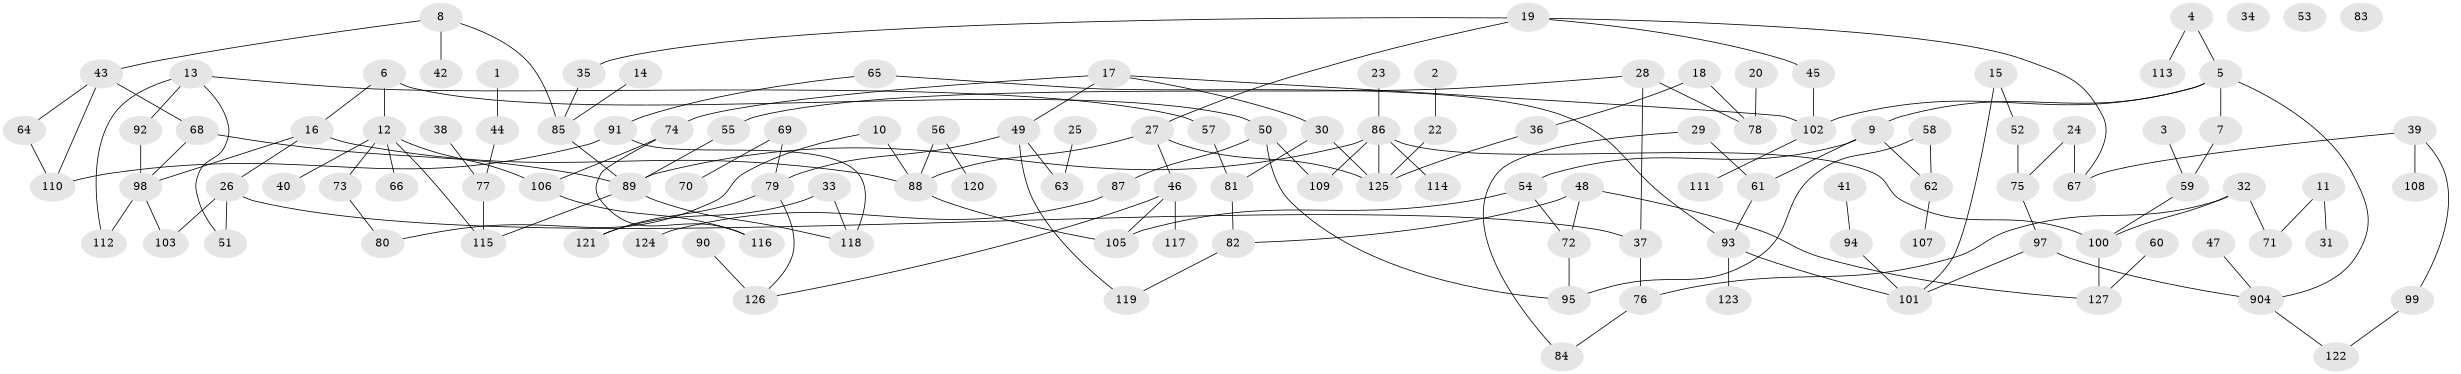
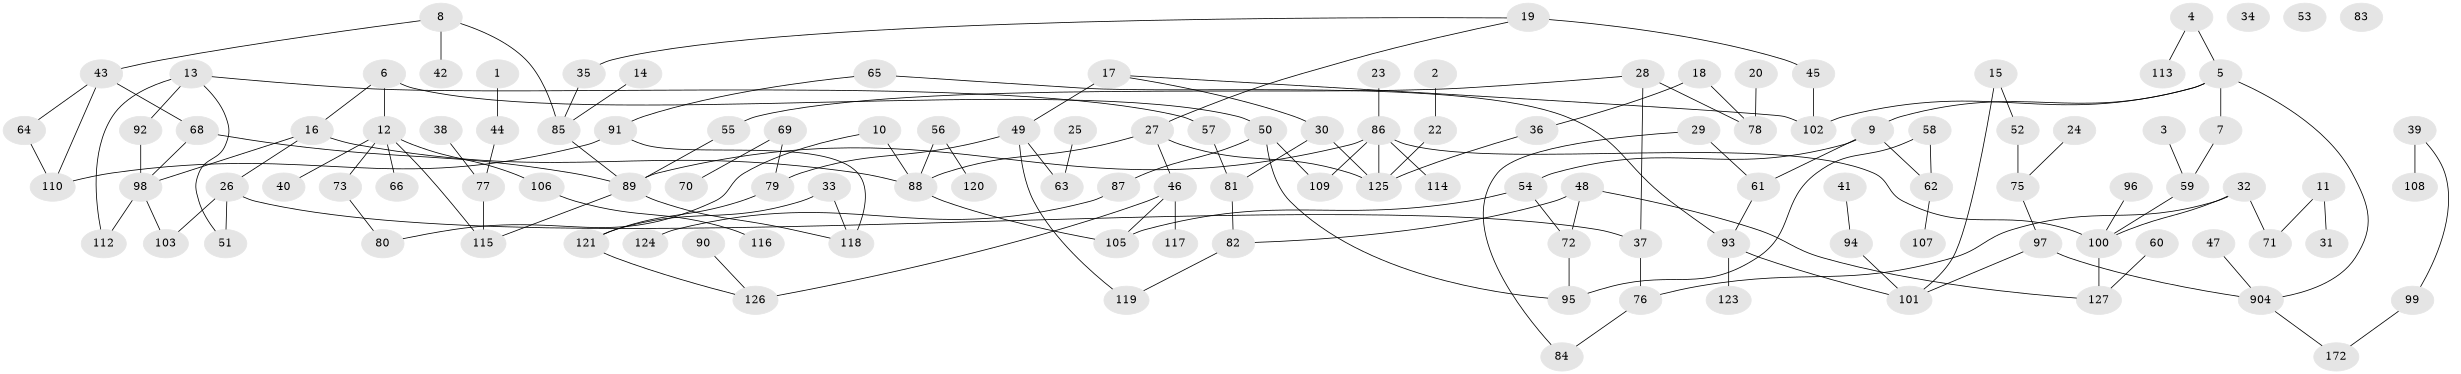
(672, 130) -> none
(1700, 187) -> none
(2075, 187) -> none
none -> (2131, 187)
(794, 247) -> (669, 276)
(2336, 357) -> (2336, 357)
